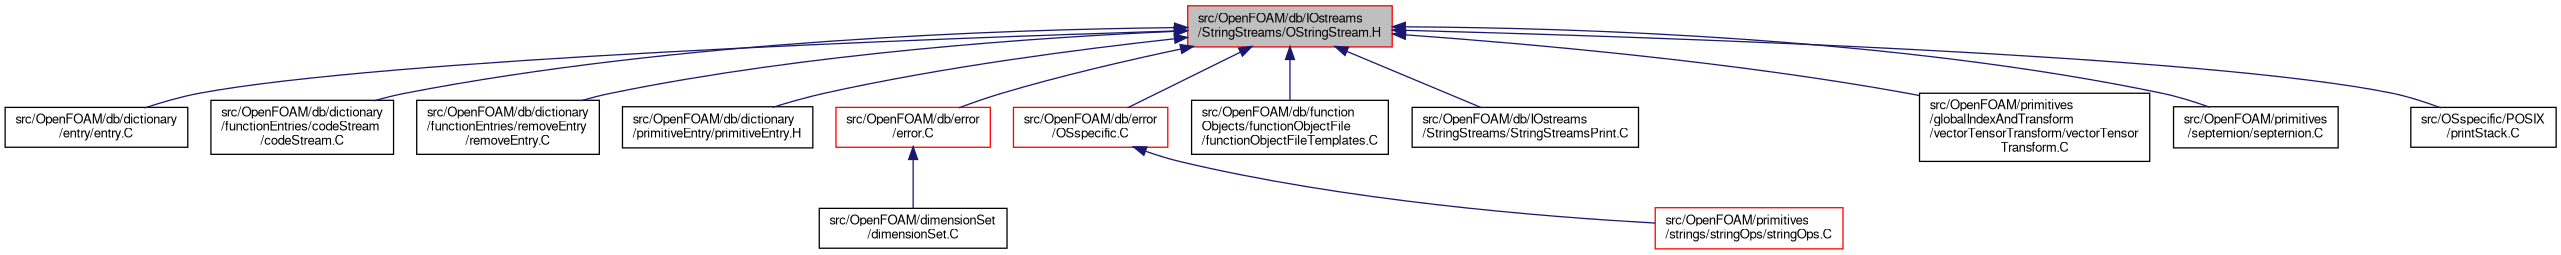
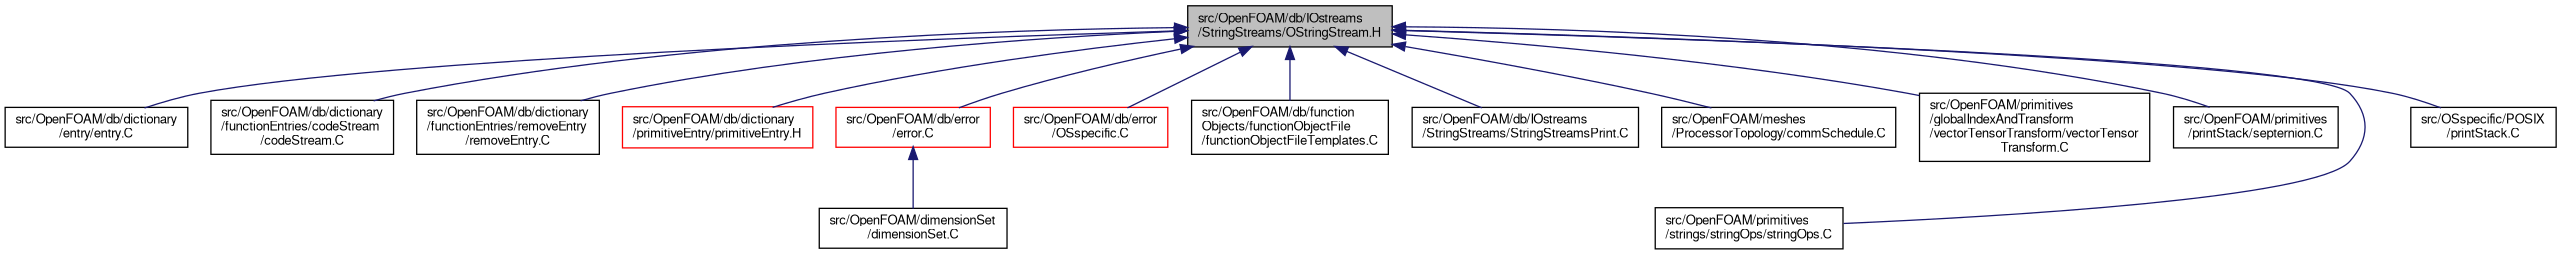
(1290, 26) -> (1290, 26)
(718, 127) -> (718, 127)
none -> (1779, 127)
(2256, 127) -> (2256, 127)
(1398, 200) -> (2358, 103)
(1749, 228) -> (1749, 228)
